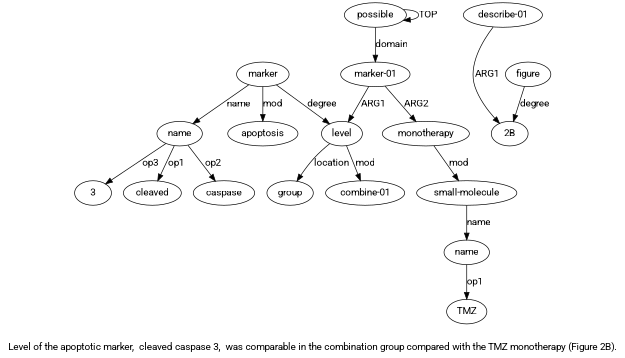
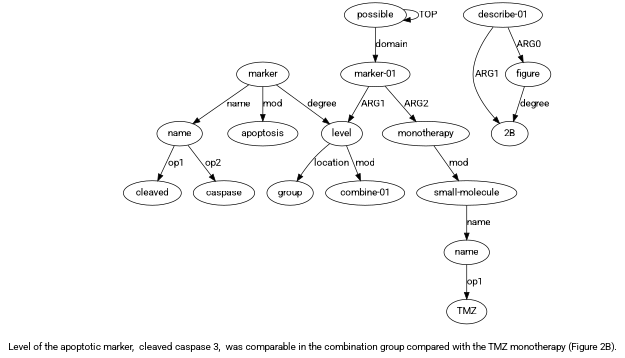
none -> (514, 42)
(93, 193) -> none
